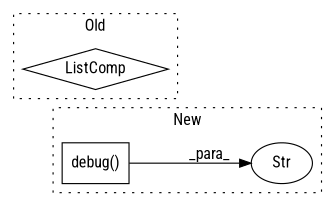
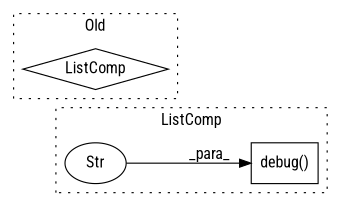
(187, 121) -> (192, 121)
(184, 163) -> (183, 163)
